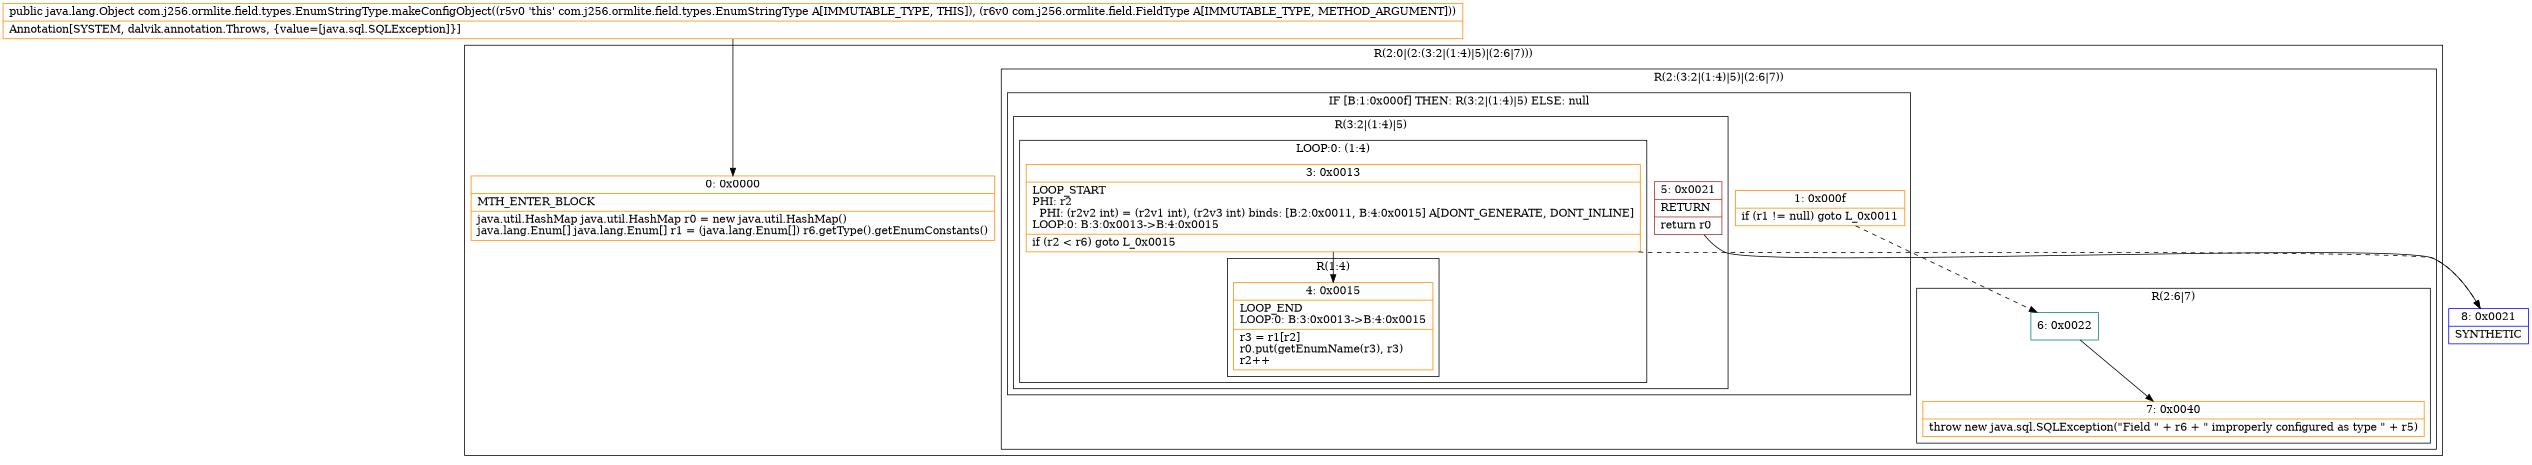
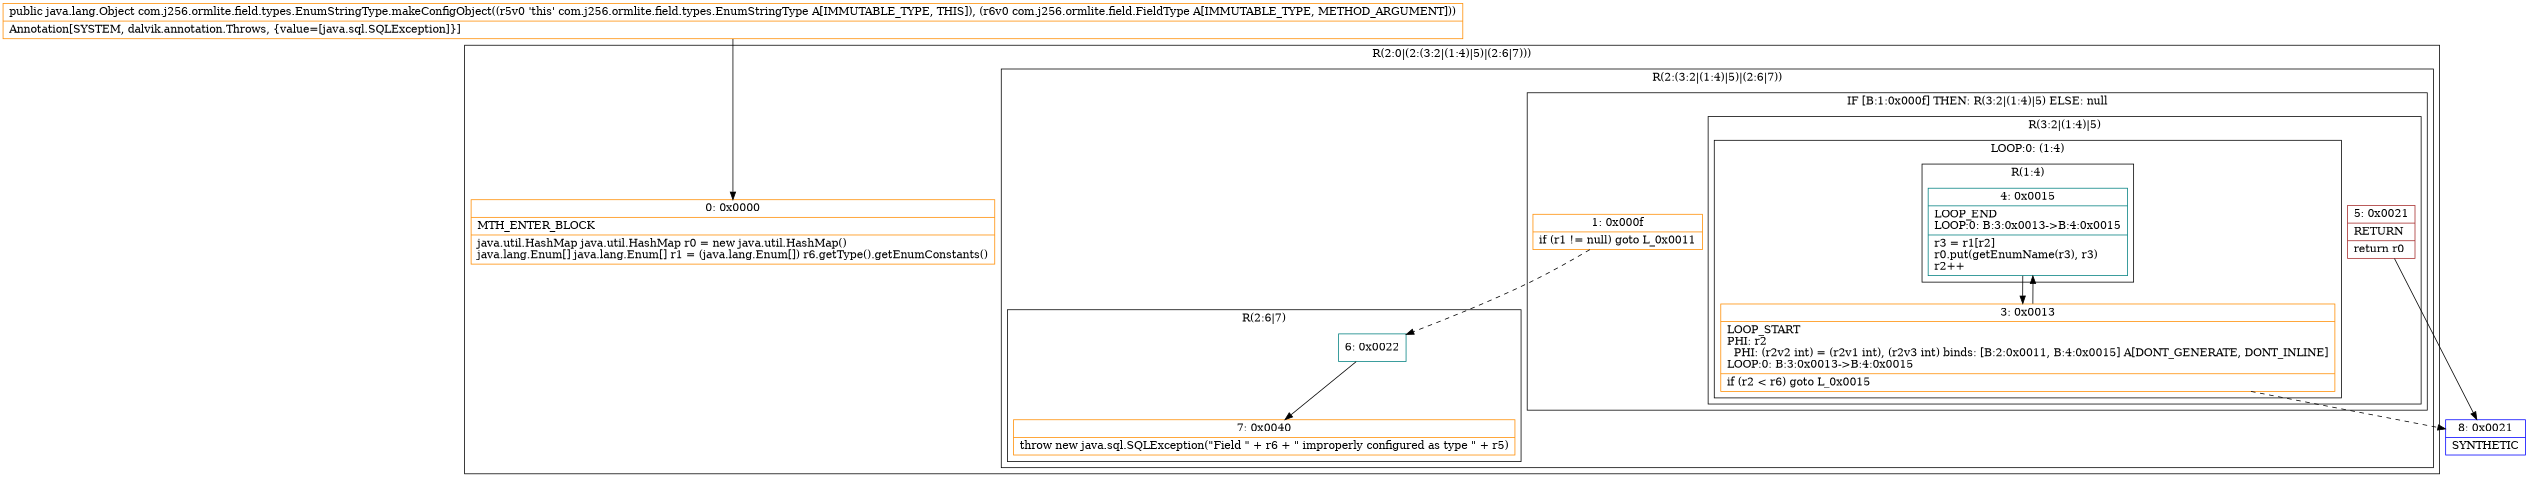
none -> (2023, 287)
(1333, 326) -> (2028, 232)
